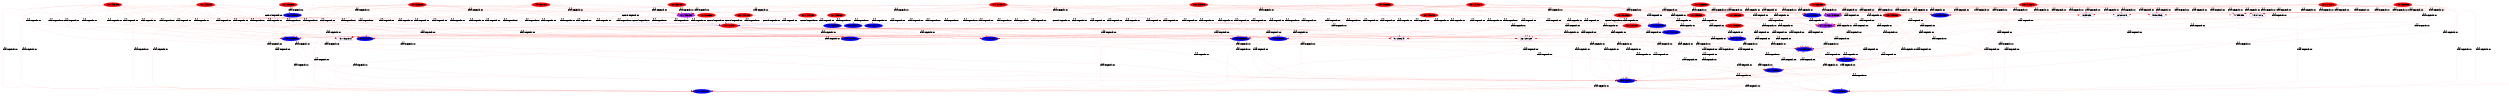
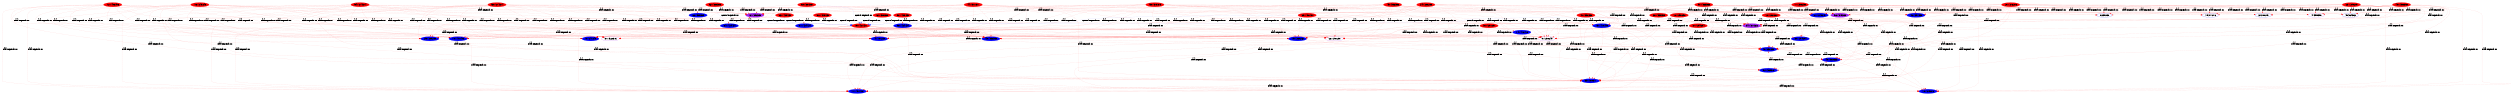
none -> (1663, 36)
